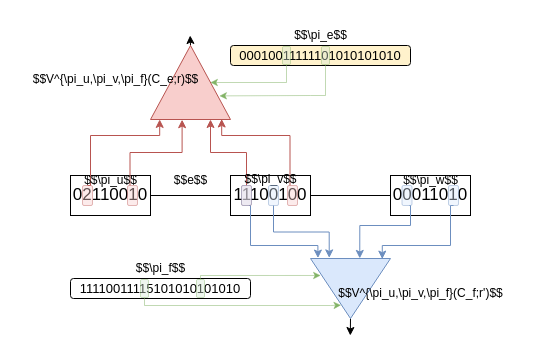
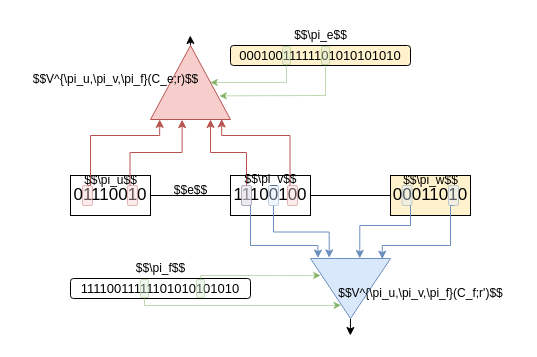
(191, 181) -> (191, 191)
(111, 196) -> (111, 196)
(431, 196) -> (431, 196)
(161, 289) -> (161, 289)
